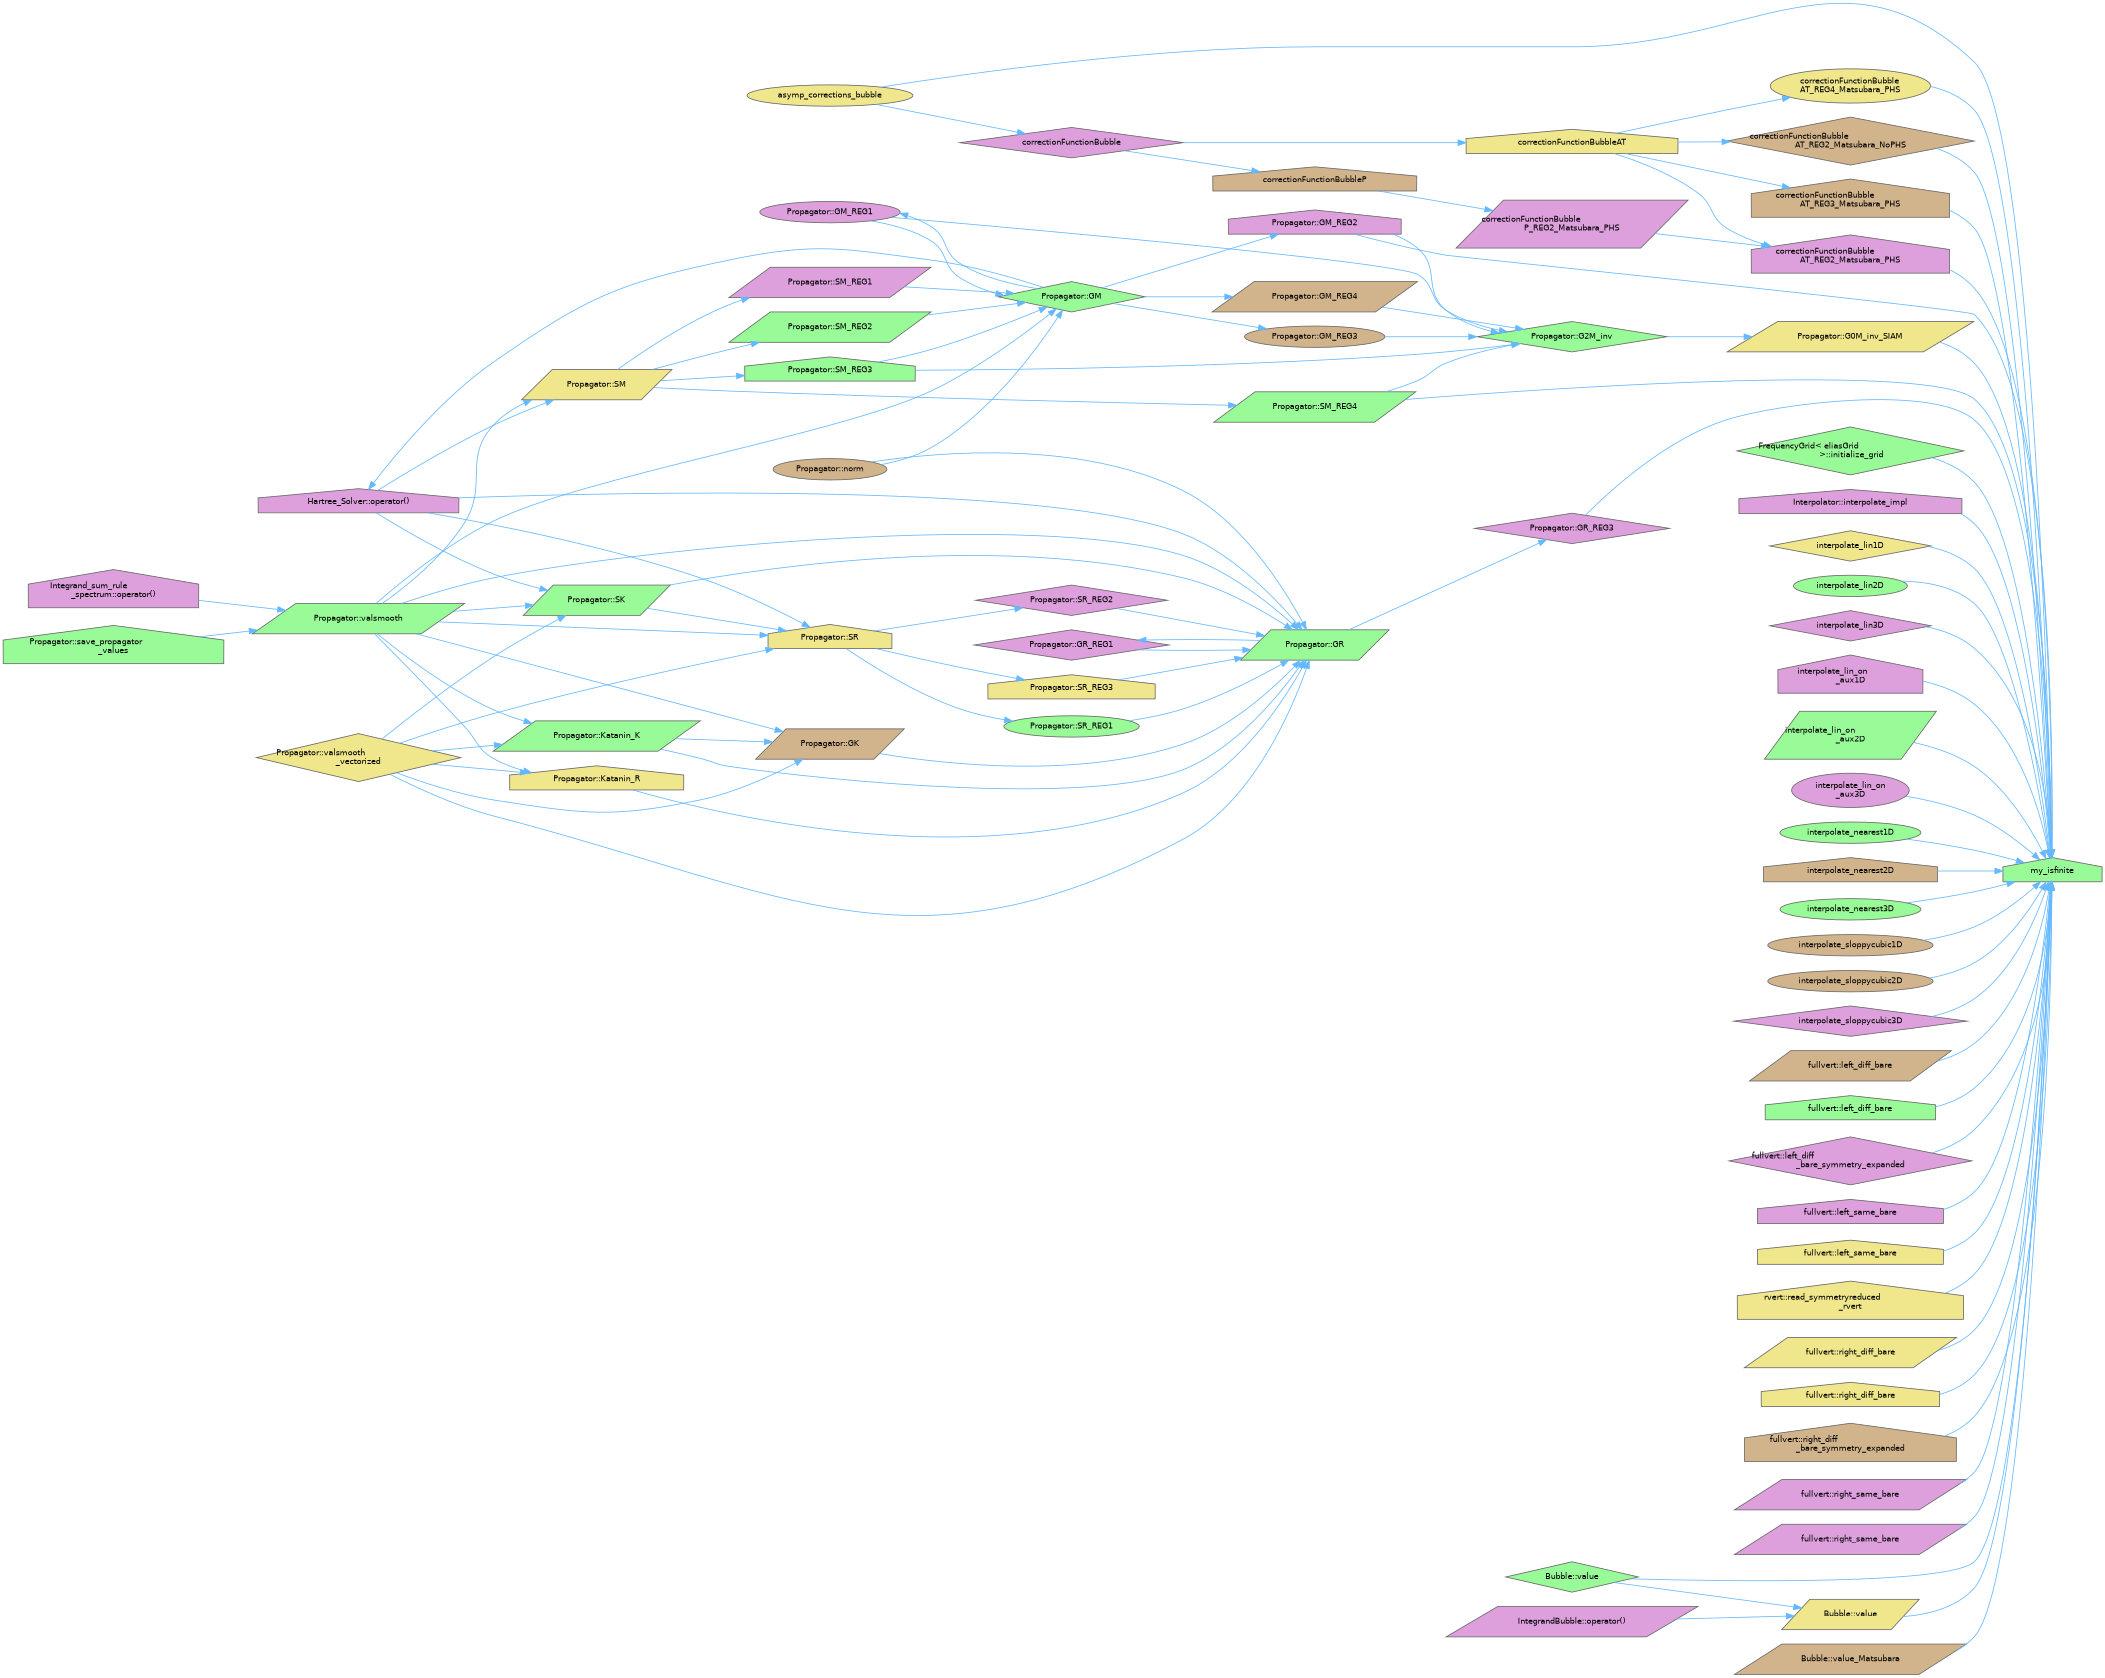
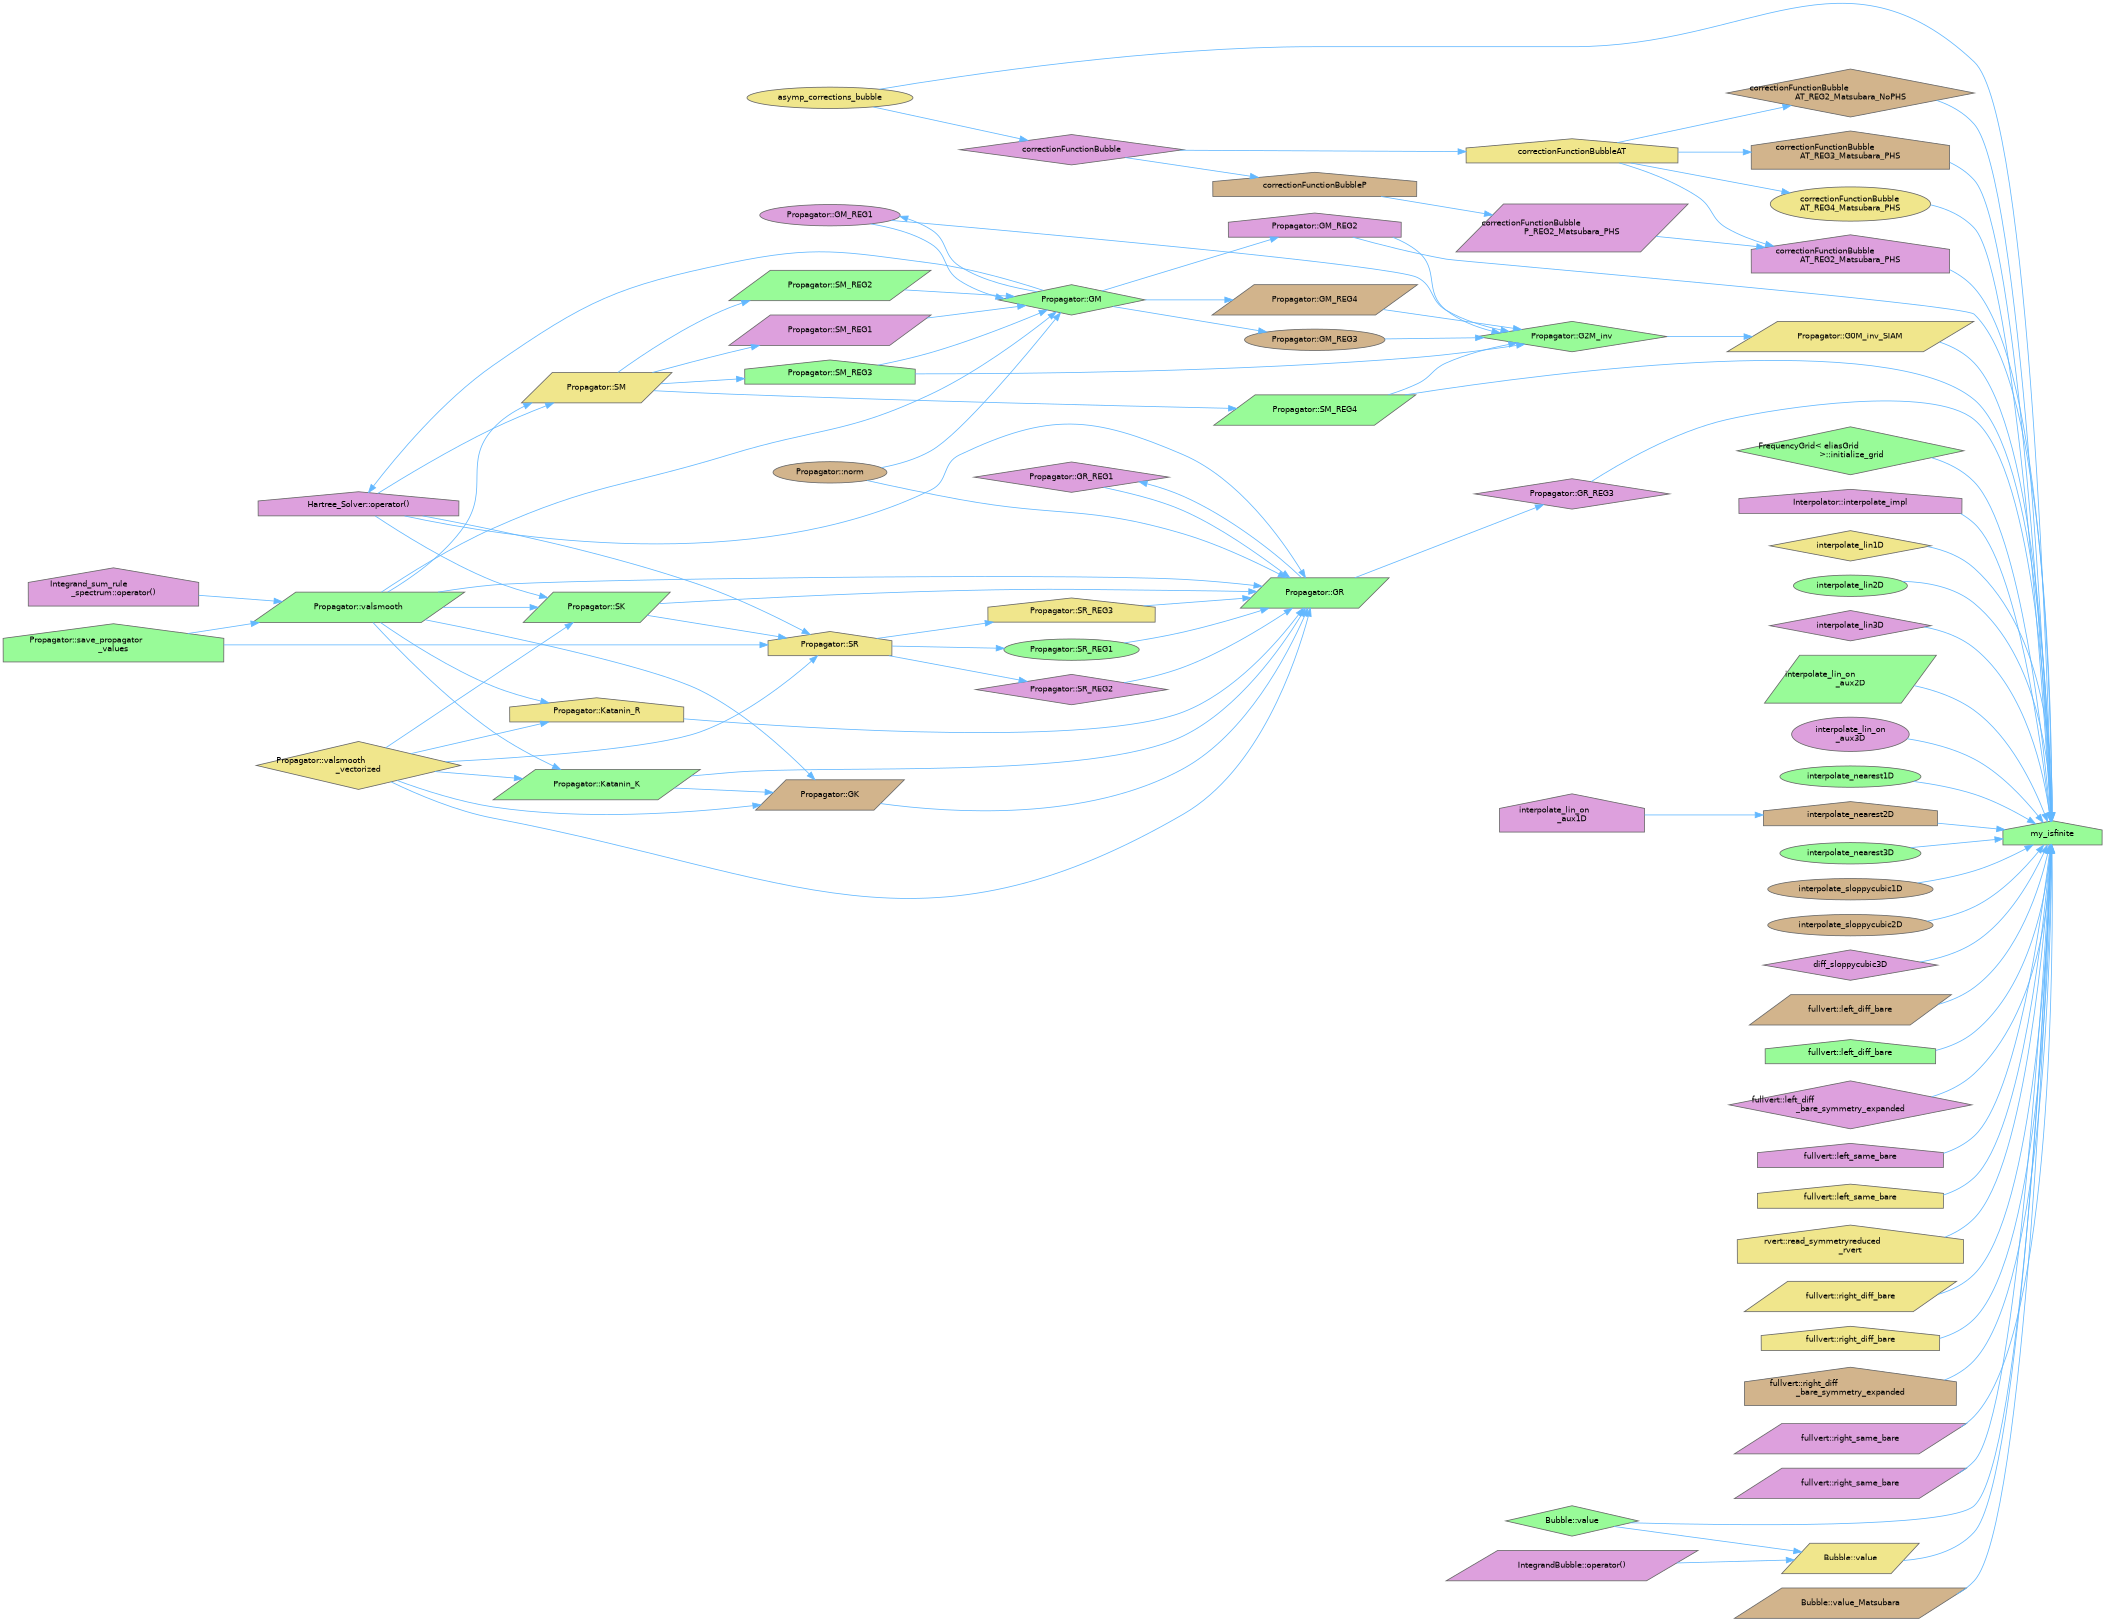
(599, 628) -> (492, 645)
(2009, 746) -> (1700, 815)
(1850, 1021) -> (1850, 965)
